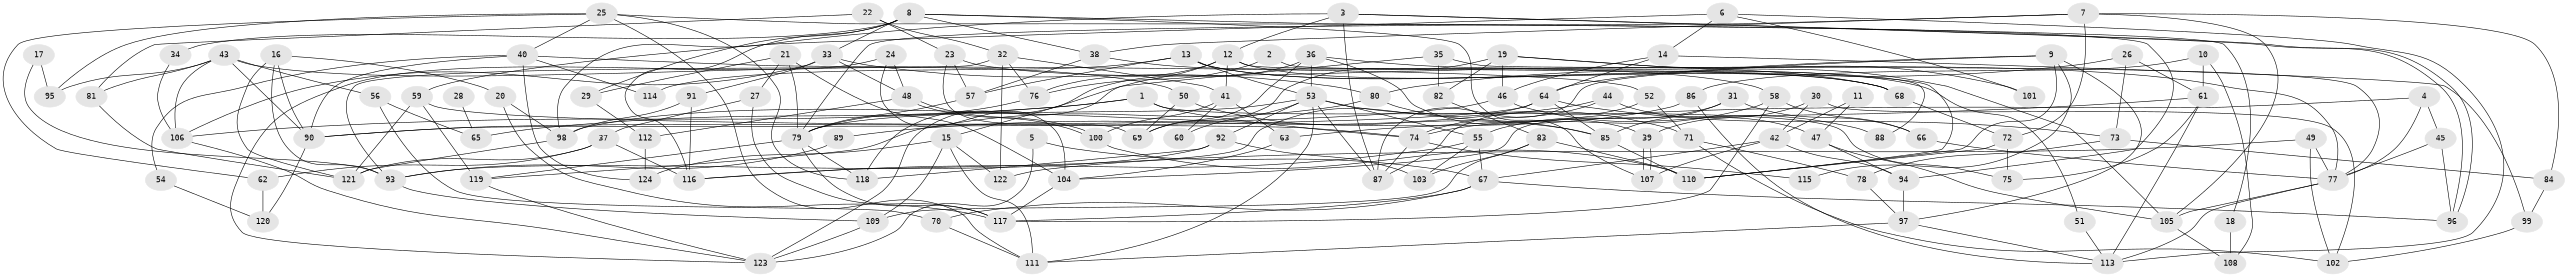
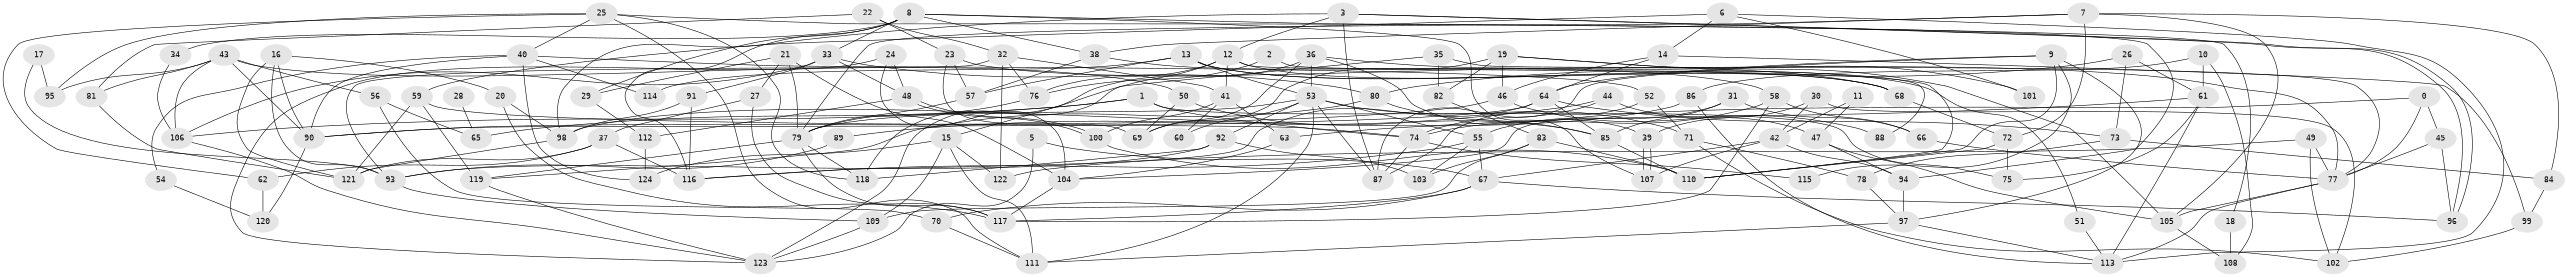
(2424, 97) -> (2424, 97)
